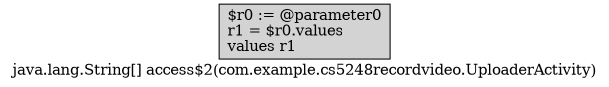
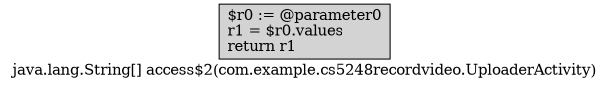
(305, 32) -> (305, 32)
